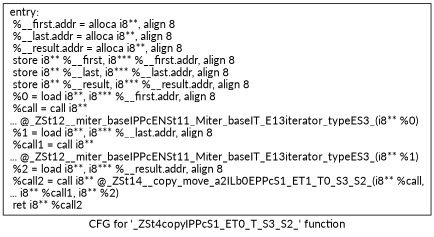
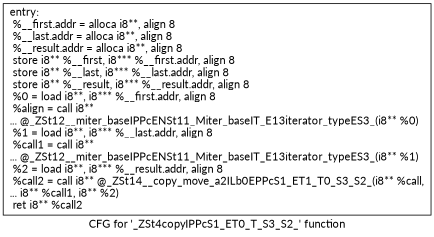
(49, 109) -> (52, 109)
